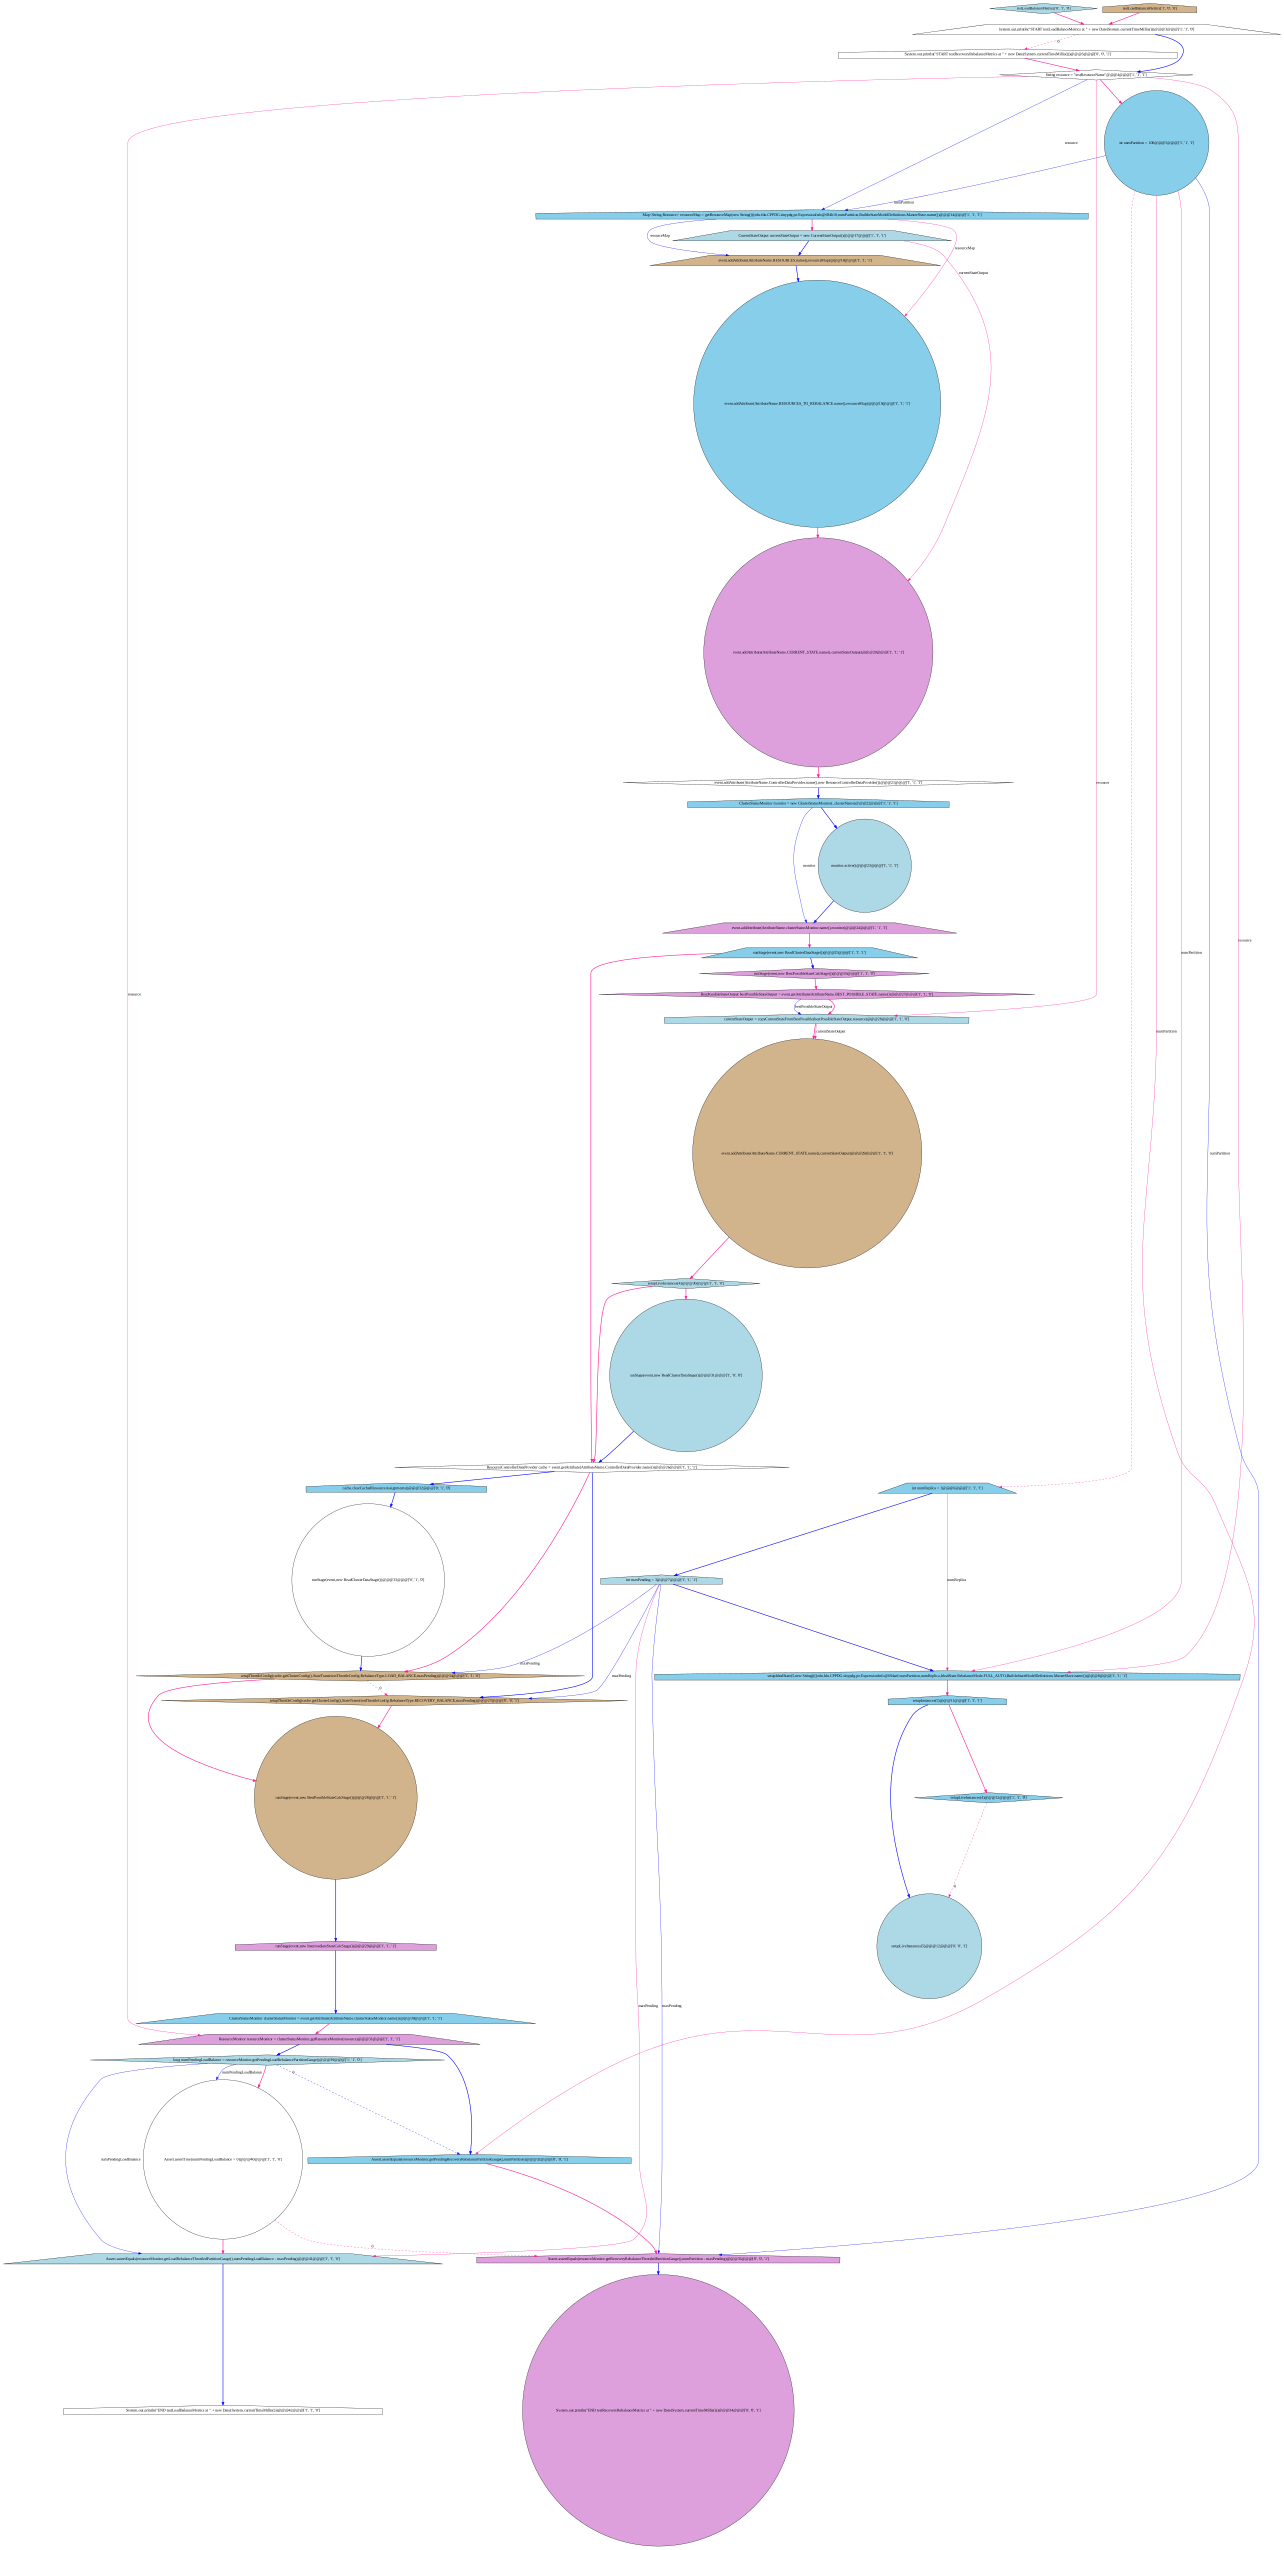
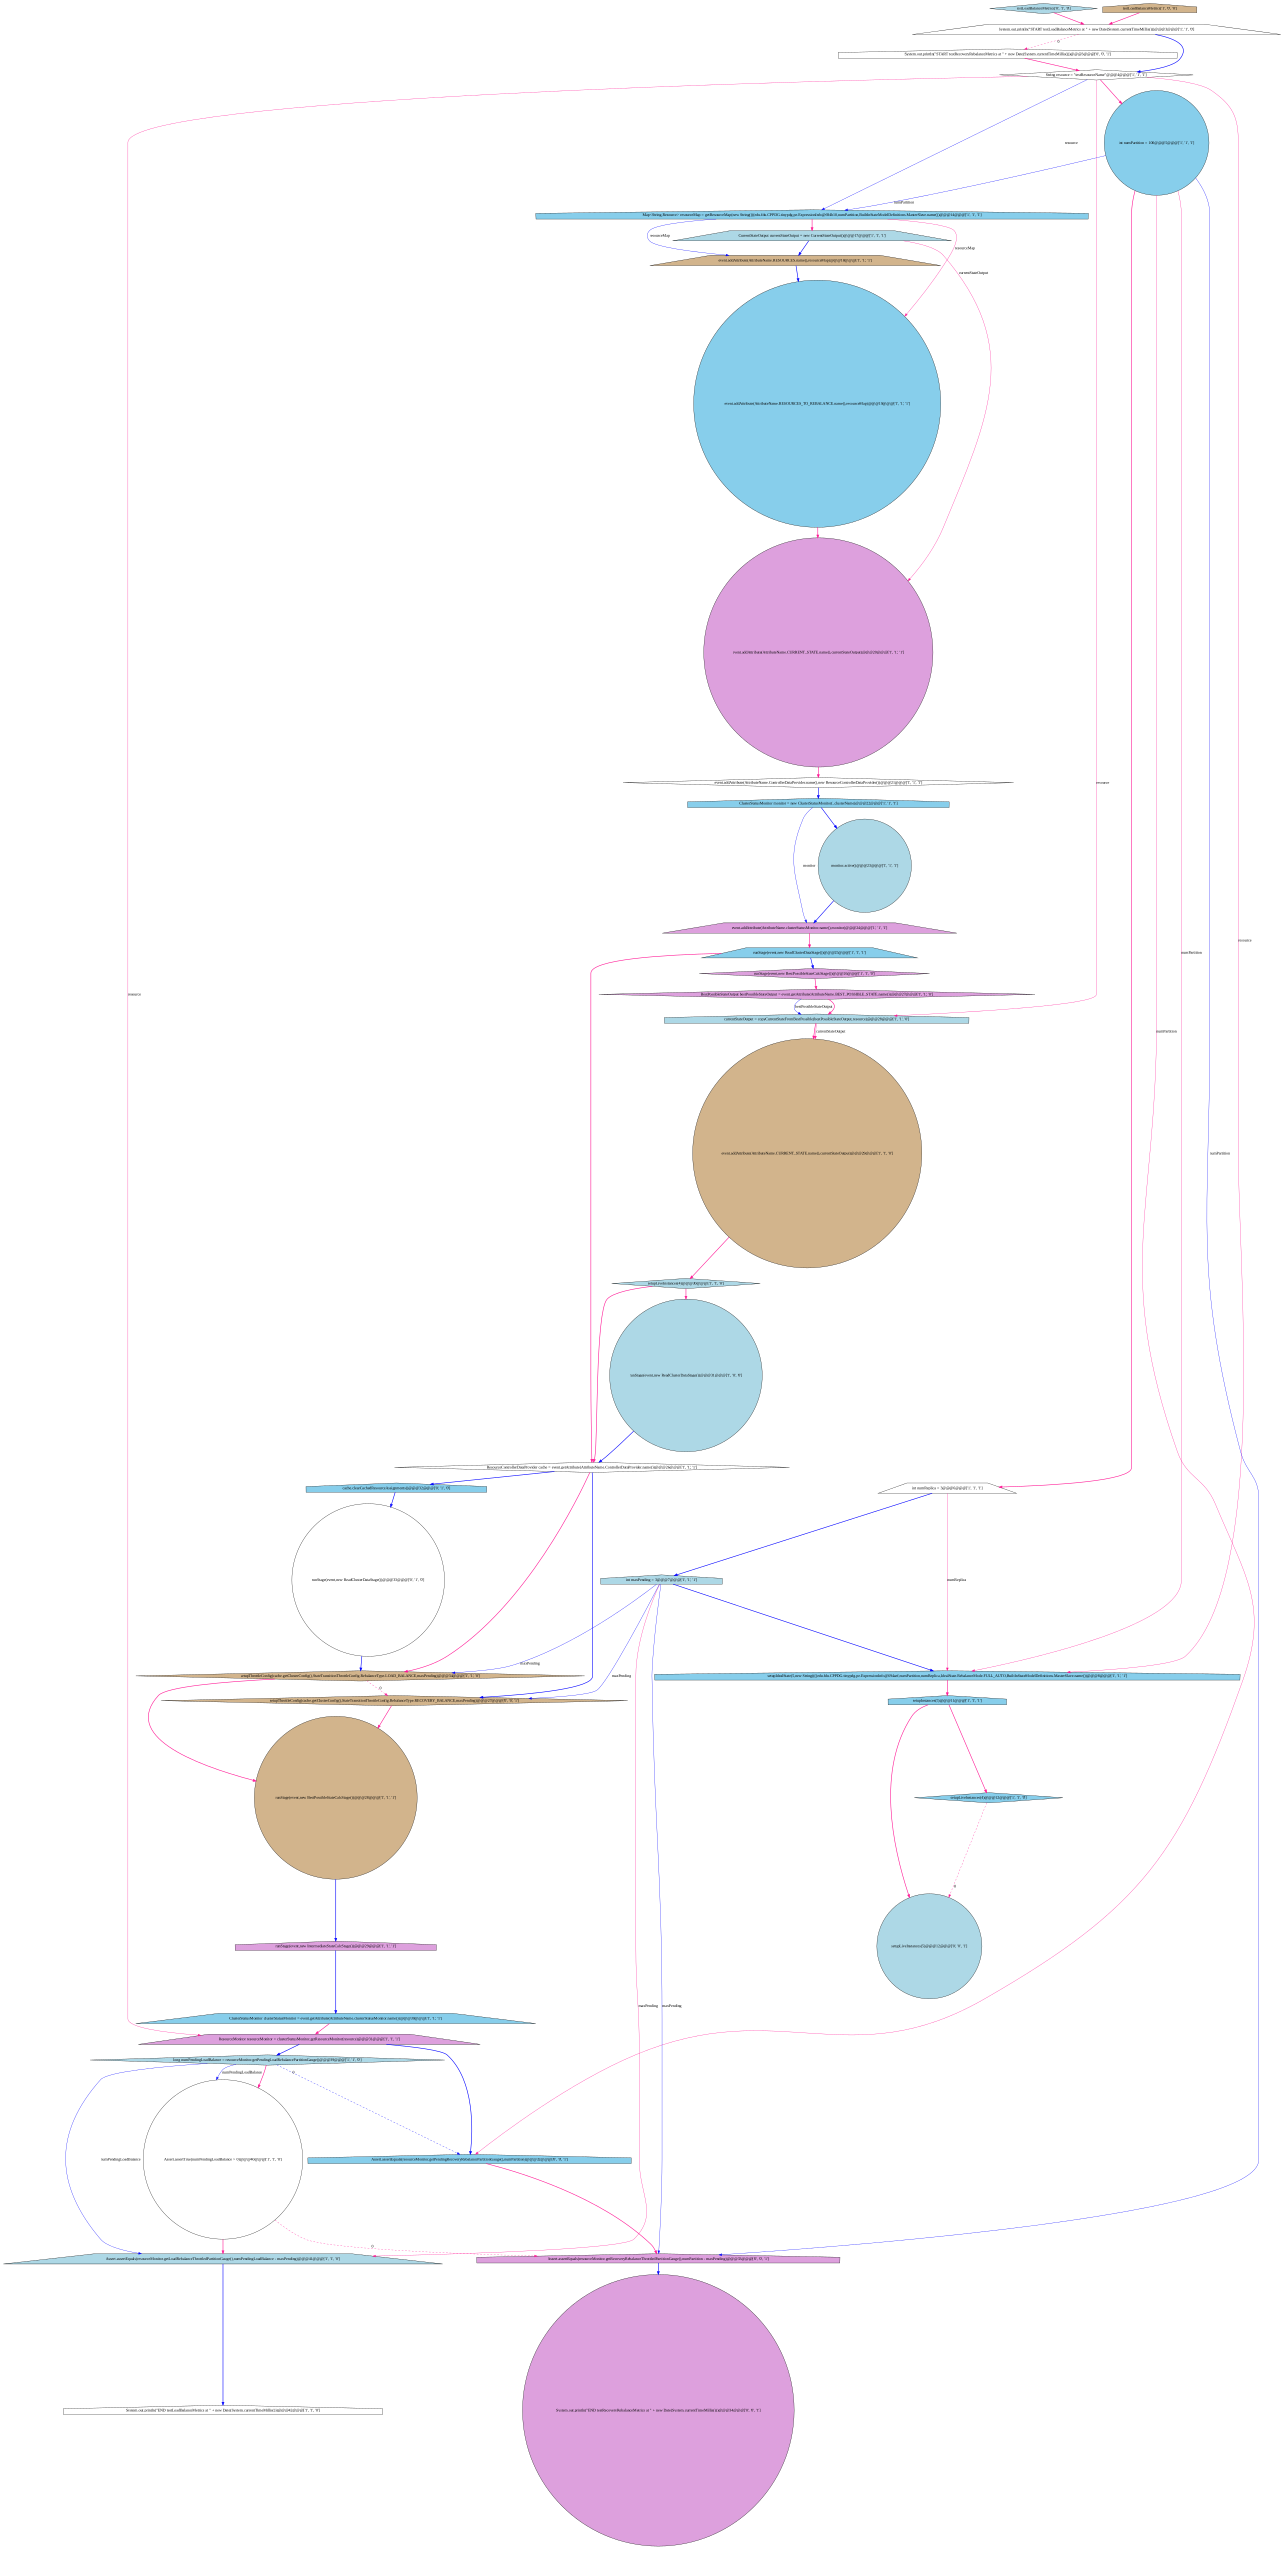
(1132, 896) -> (1132, 896)
(947, 1488) -> (947, 1488)
(891, 1795) -> (891, 1795)
